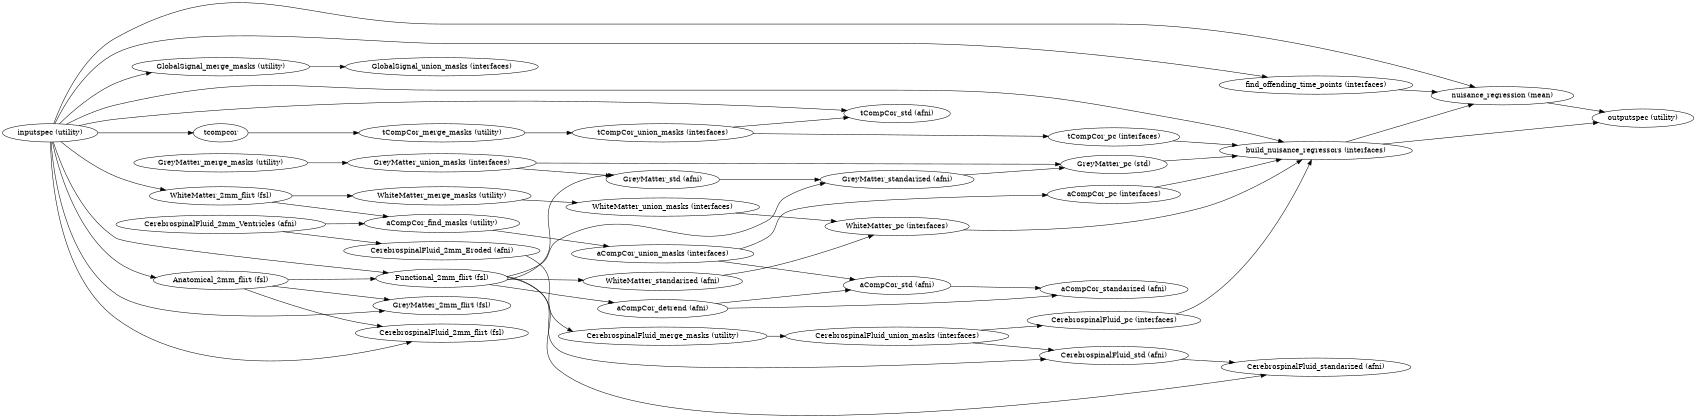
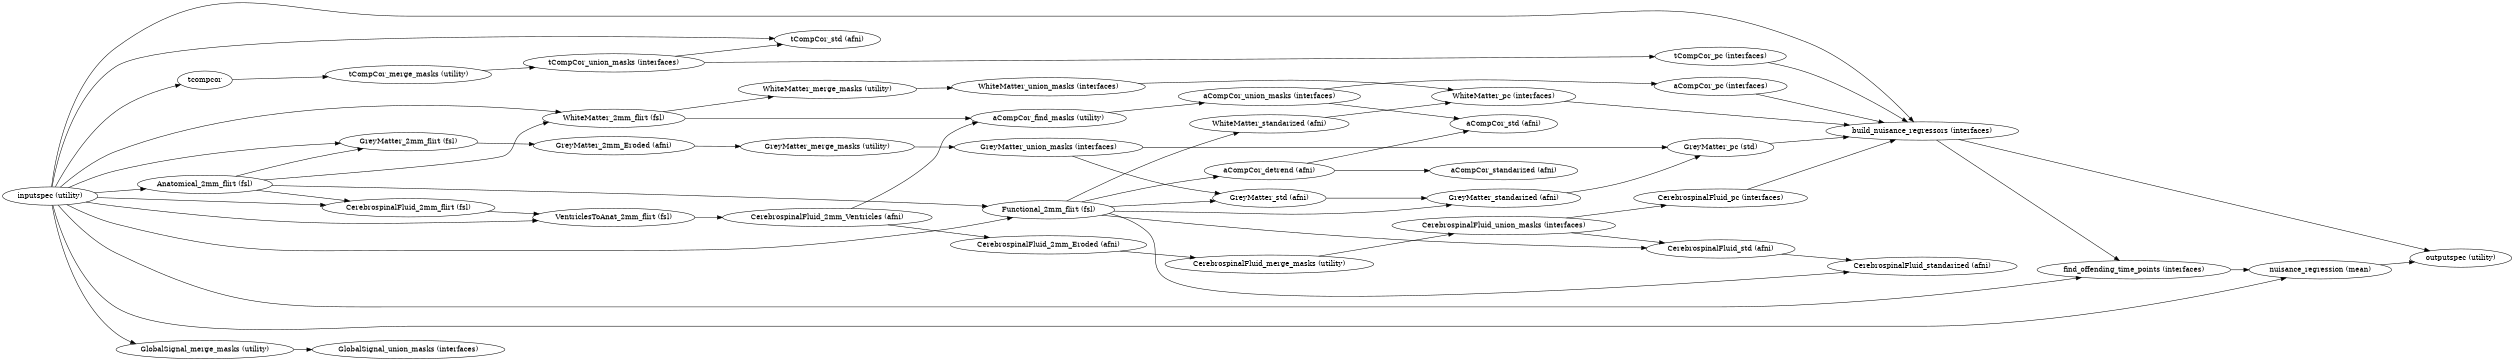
(1407, 124) -> (2026, 199)
none -> (614, 146)
none -> (411, 167)
none -> (614, 217)
(993, 287) -> none
